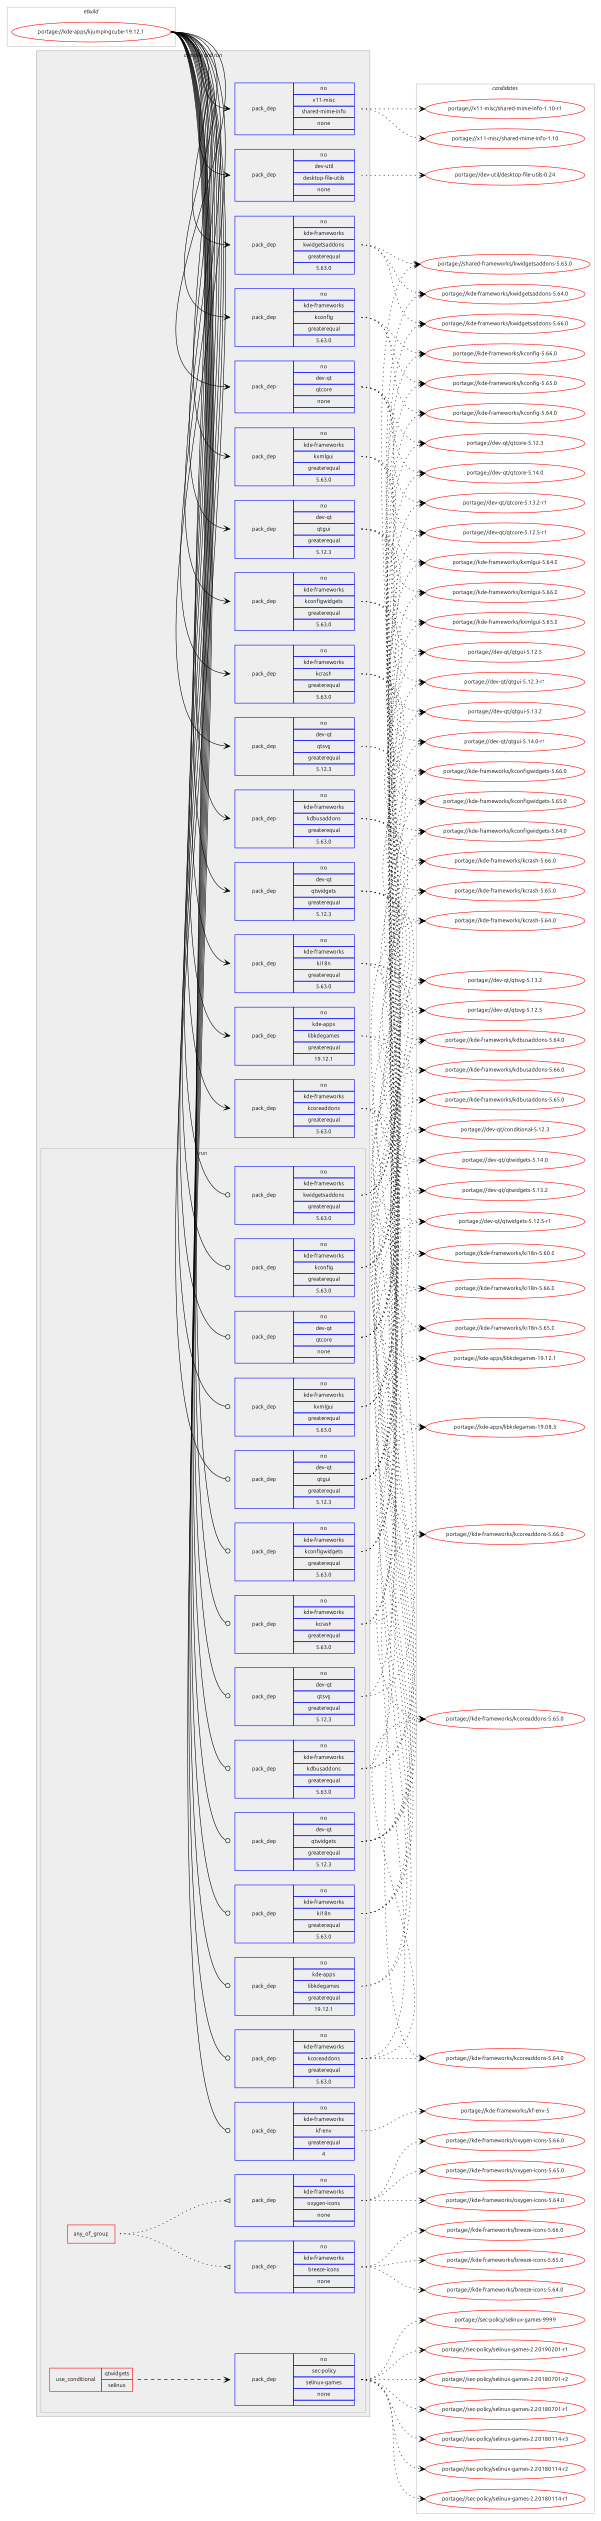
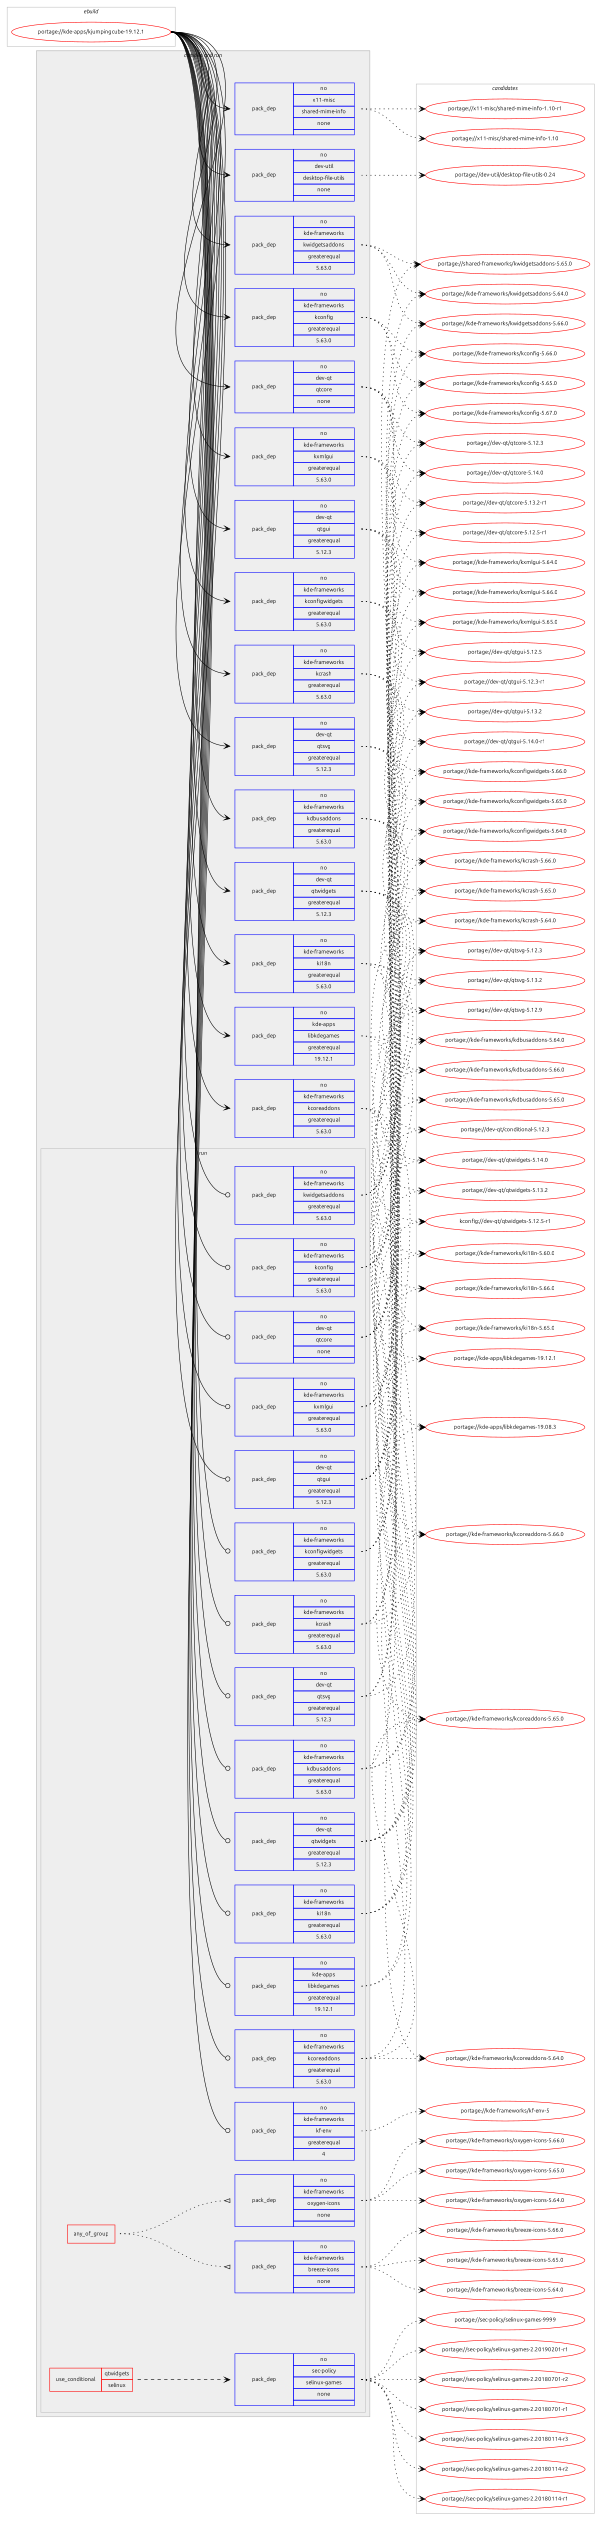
(505, 413) -> (505, 413)
none -> (505, 951)
(505, 1010) -> (505, 1010)
(505, 1222) -> (505, 1222)
